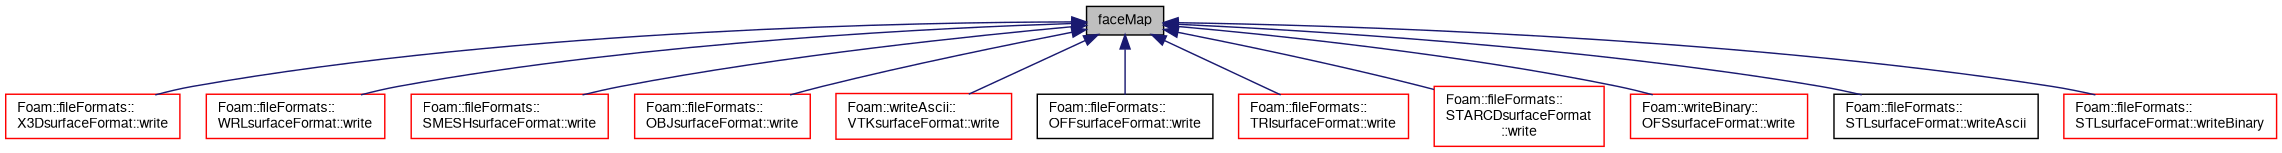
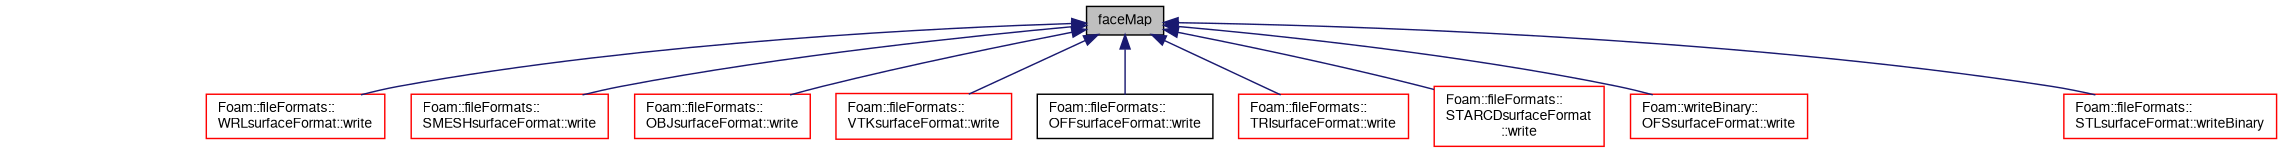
(93, 116) -> none
(924, 116) -> (924, 116)
(1936, 116) -> none
